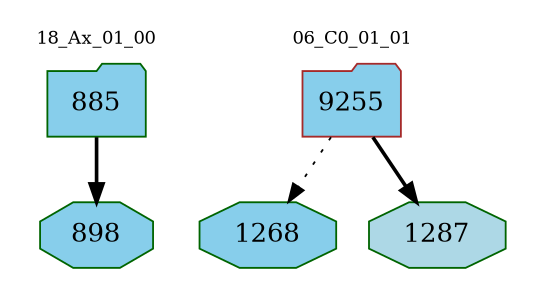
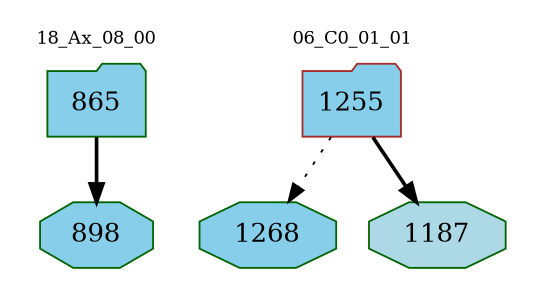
(97, 39) -> (97, 39)
(97, 104) -> (97, 104)
(352, 104) -> (352, 104)
(437, 235) -> (437, 235)
